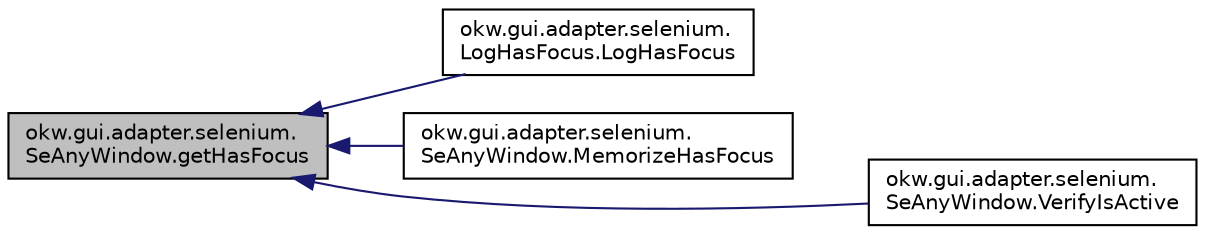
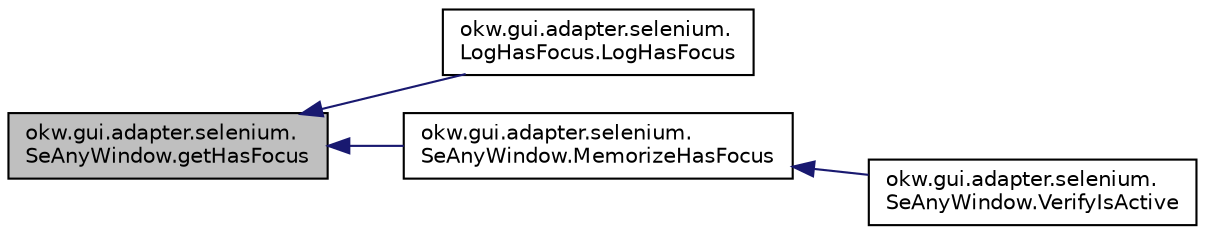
(591, 208) -> (841, 172)
